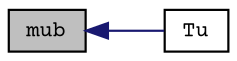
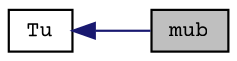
(136, 31) -> (123, 31)
